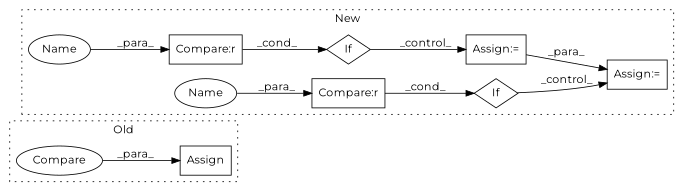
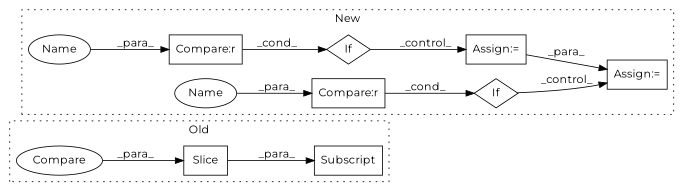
(206, 161) -> (206, 161)
none -> (348, 161)
